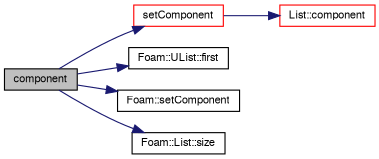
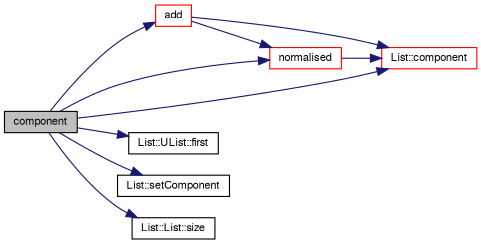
(179, 16) -> (174, 16)
(179, 58) -> (174, 143)
none -> (306, 58)
none -> (228, 99)
(179, 101) -> (174, 186)
(179, 143) -> (174, 228)
